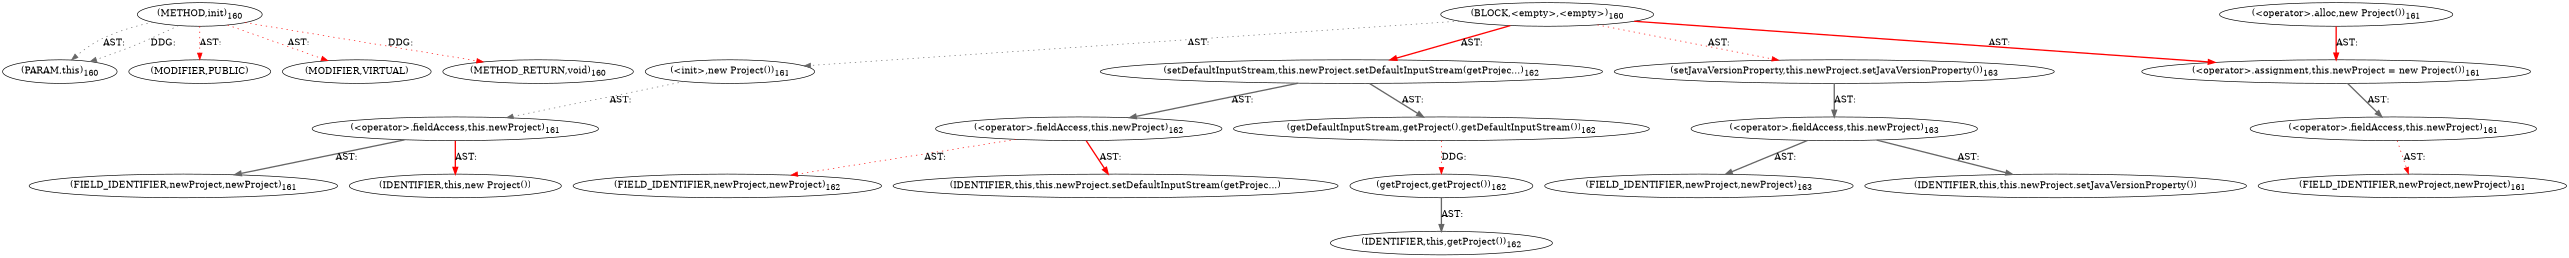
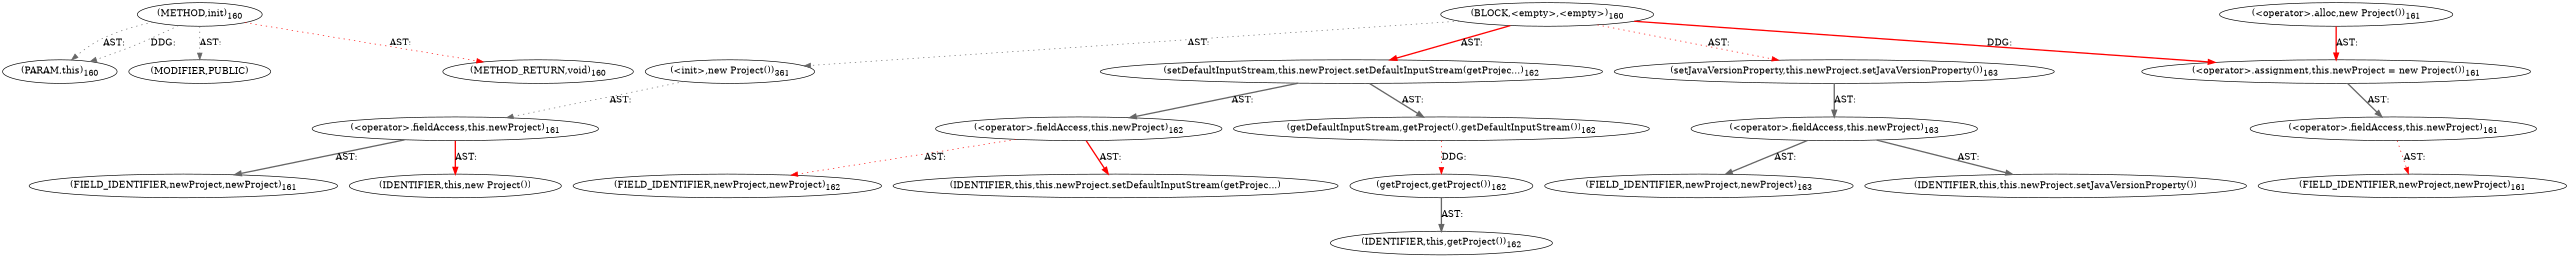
(200, 40) -> (200, 40)
(402, 43) -> (402, 43)
(2001, 43) -> (2001, 43)
(782, 71) -> (782, 71)
(357, 72) -> none
